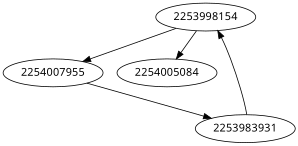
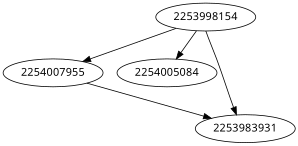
(236, 75) -> (220, 69)
